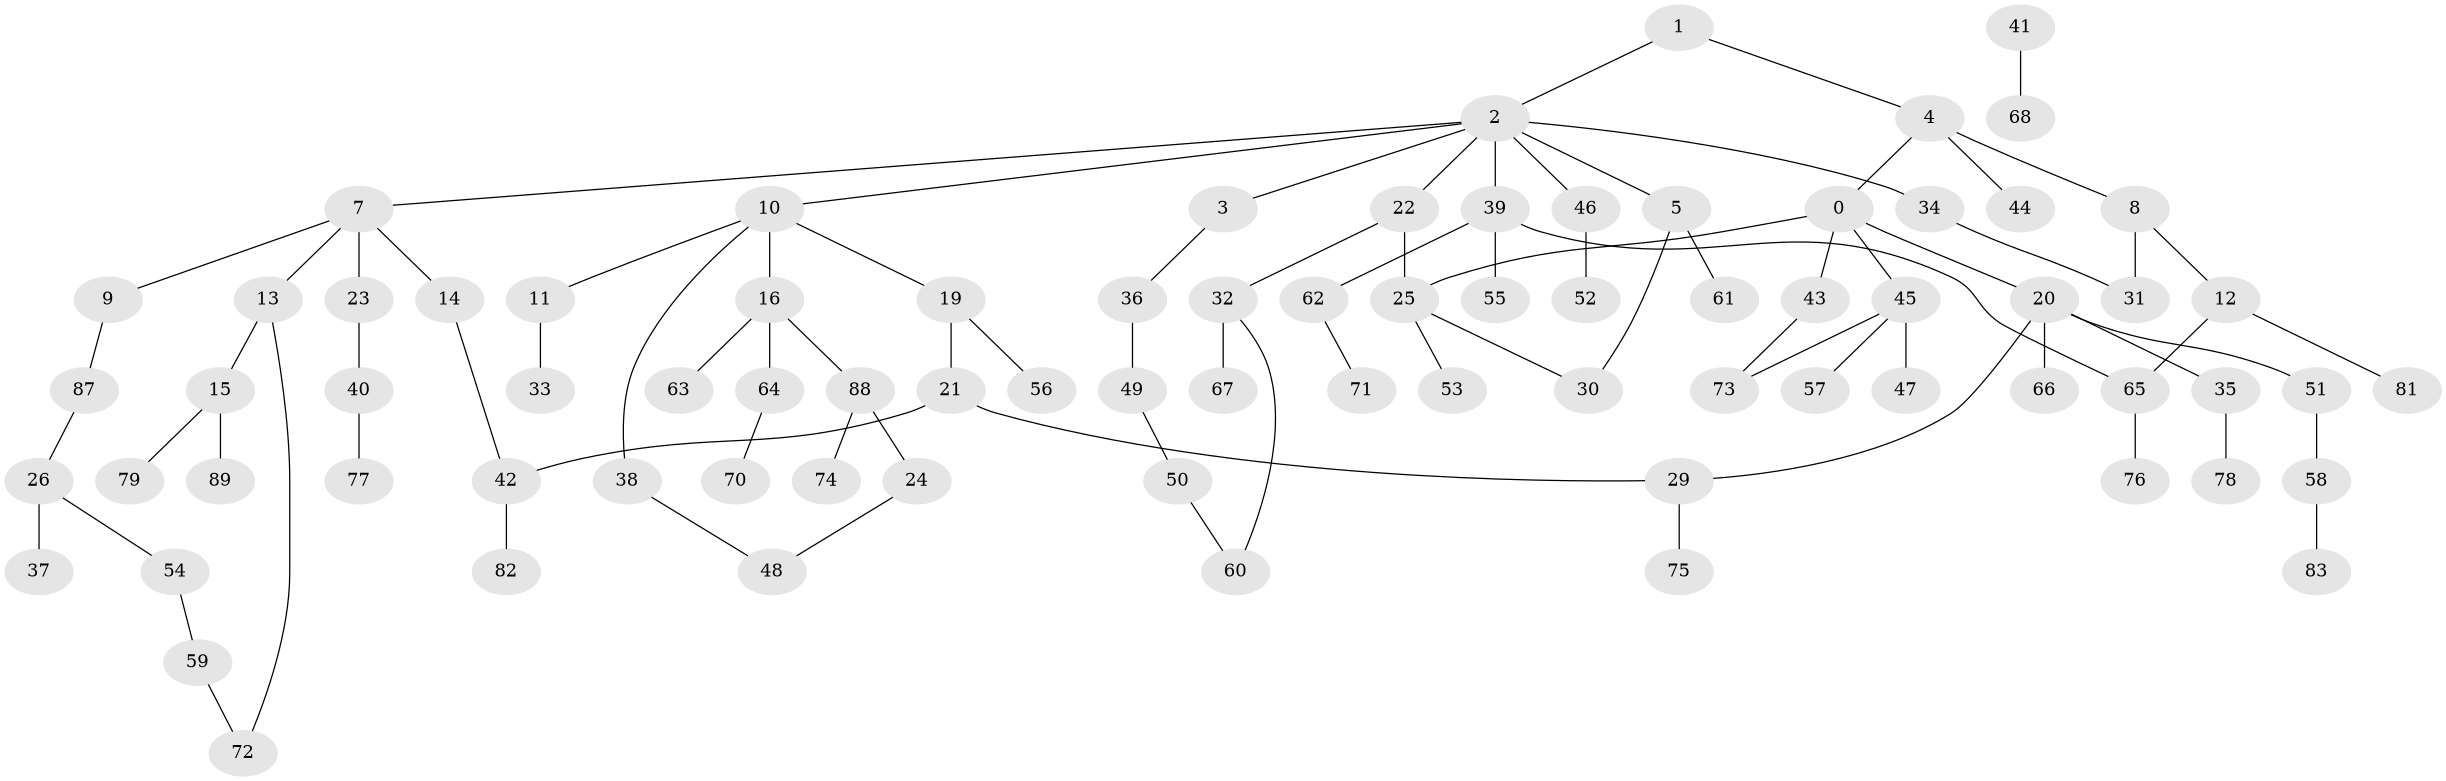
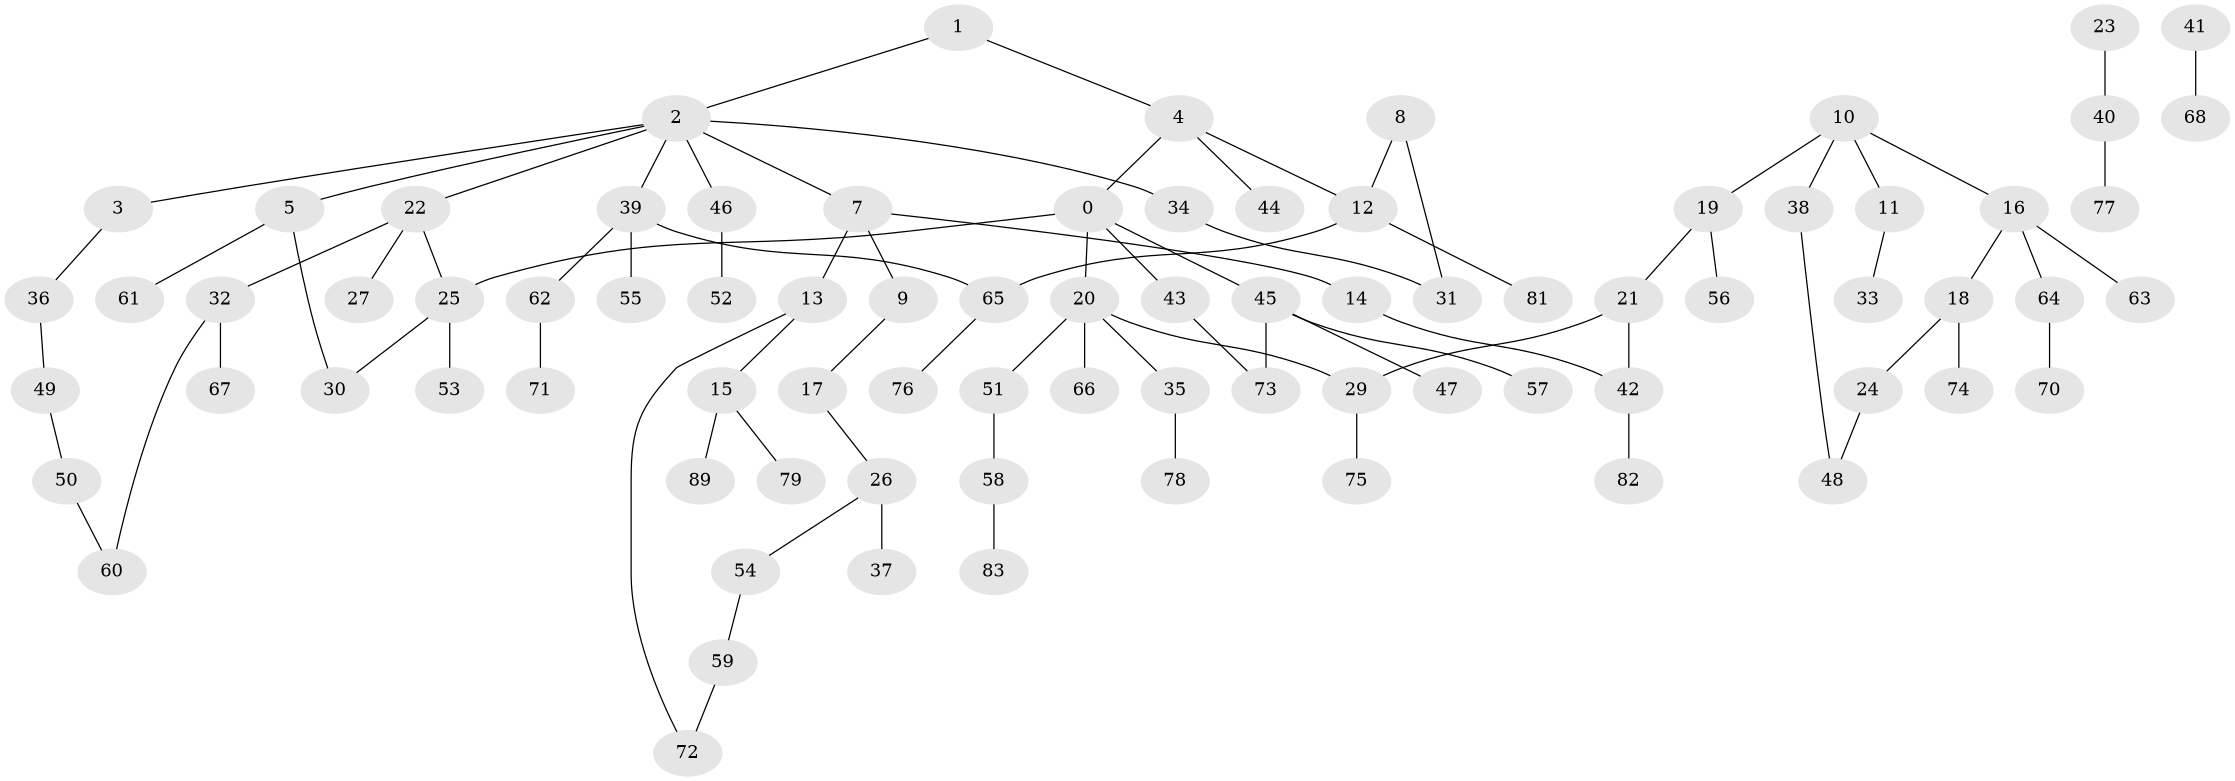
(1132, 164) -> none
(2031, 165) -> (1271, 164)
(359, 255) -> none
none -> (359, 300)
(84, 391) -> (813, 391)
(860, 391) -> (1959, 300)
